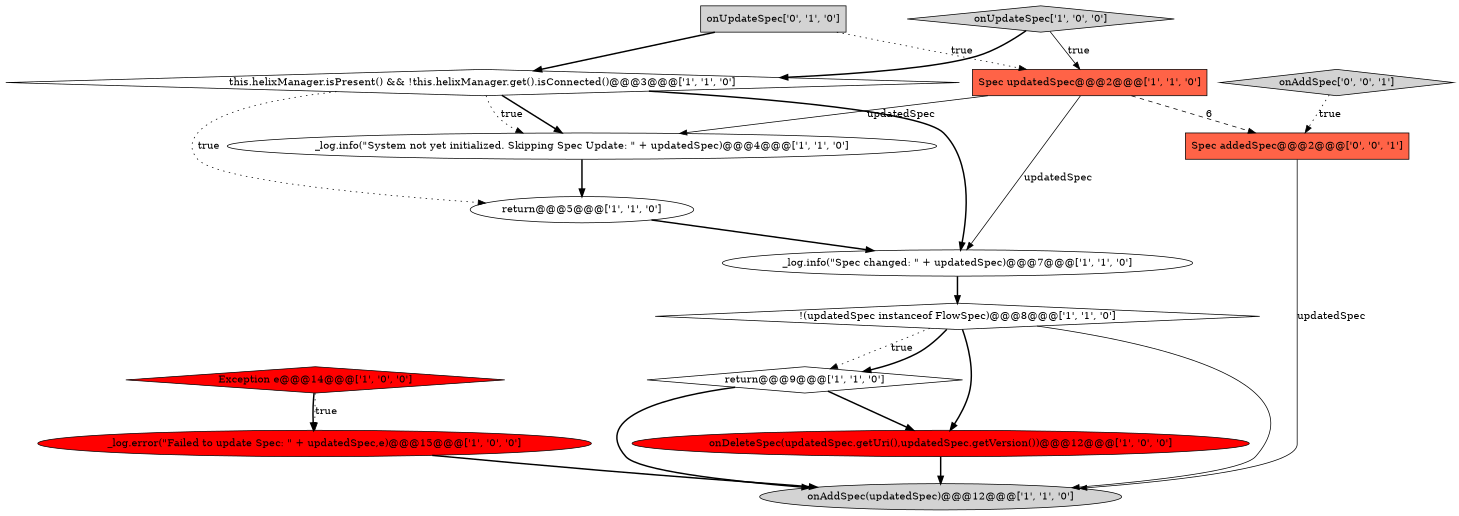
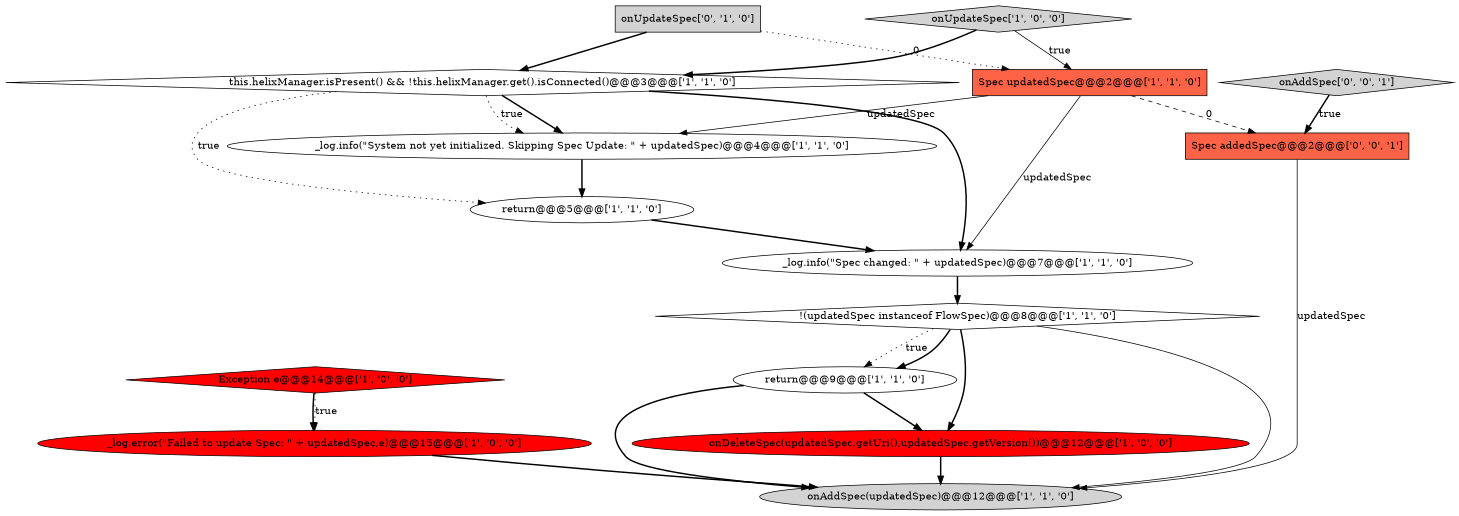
(962, 51) -> (917, 51)
(1319, 111) -> (1319, 111)
(1210, 114) -> (1210, 114)
(805, 380) -> (845, 380)
